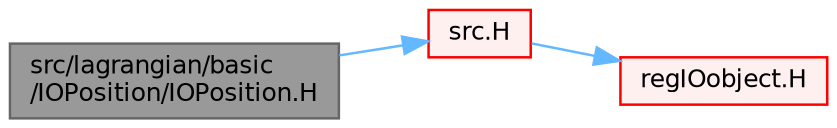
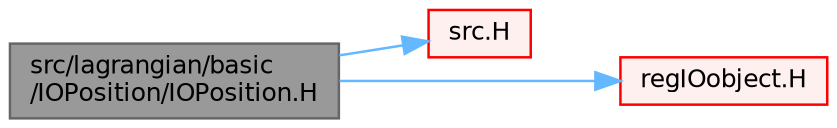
(563, 50) -> (467, 81)
